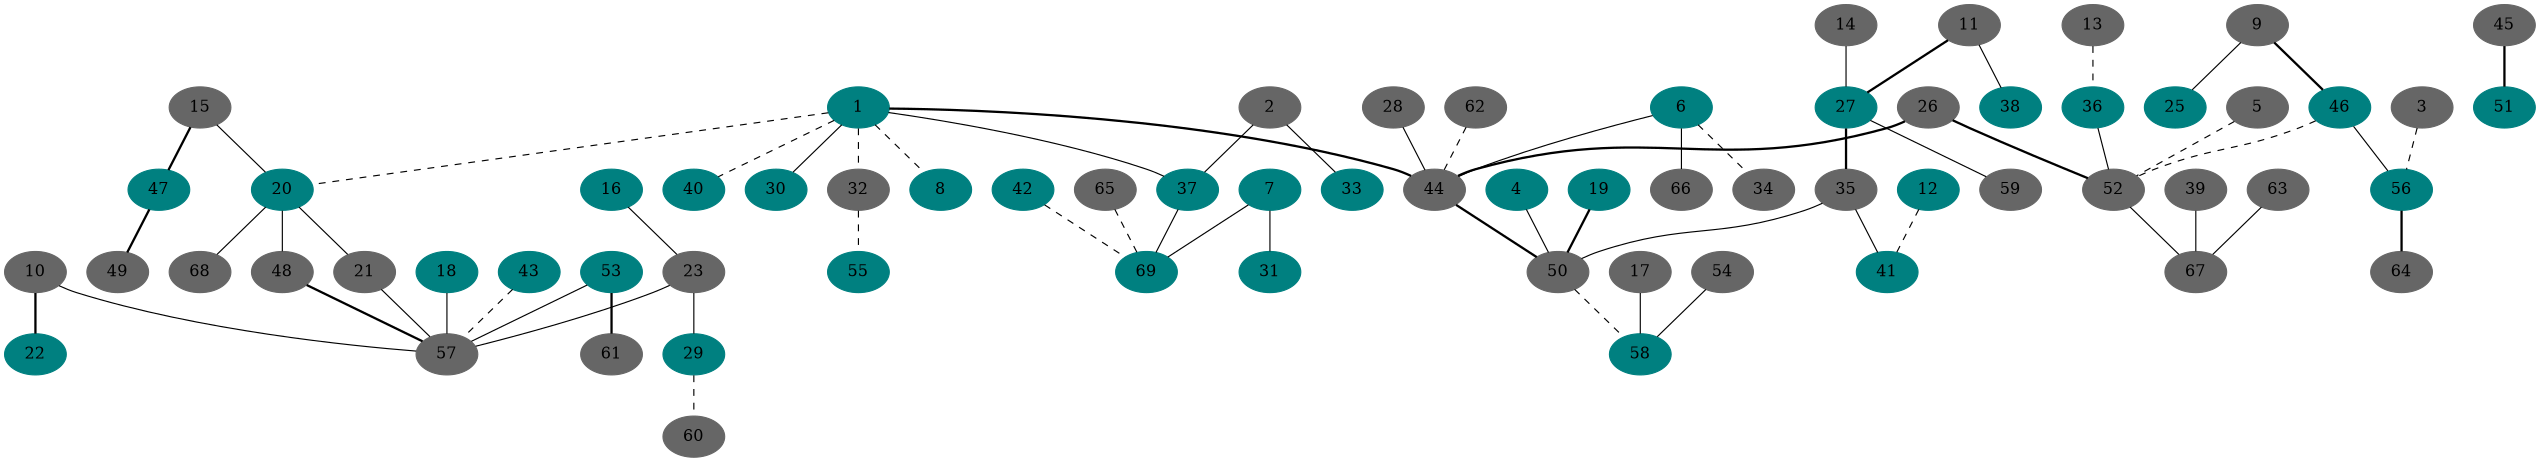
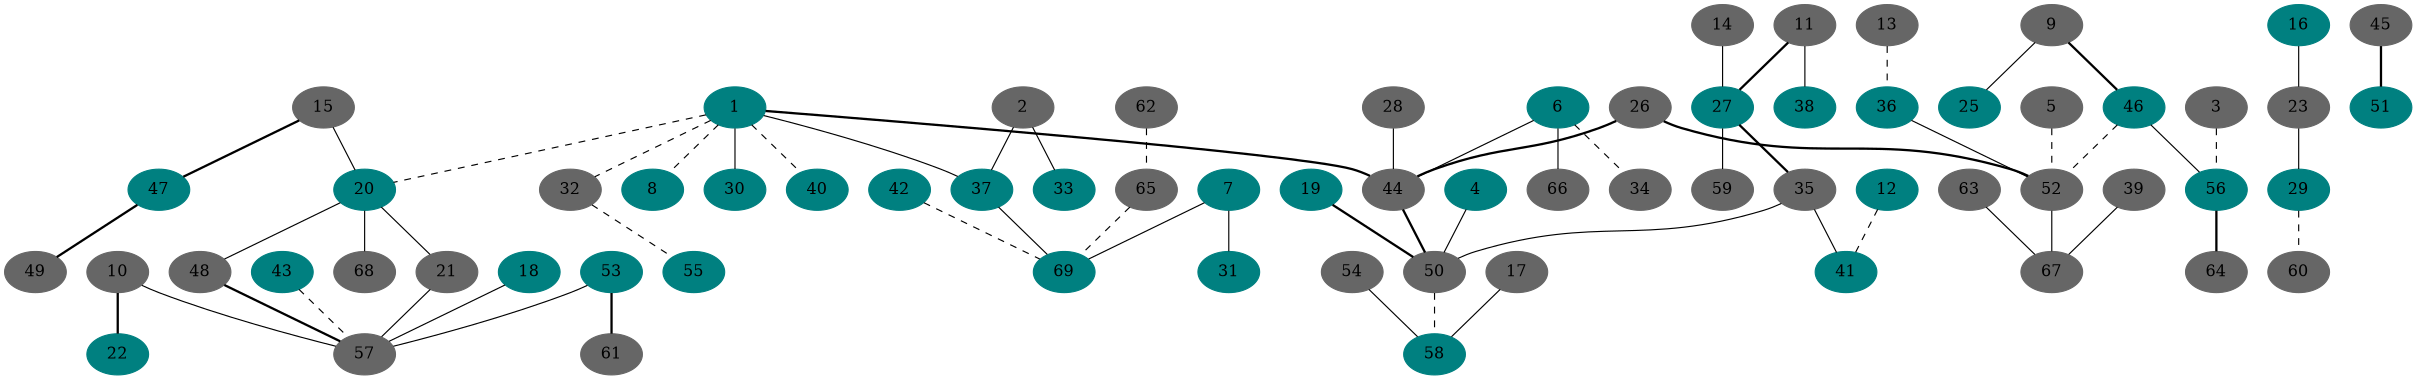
(1455, 149) -> (1146, 151)
(574, 319) -> none
